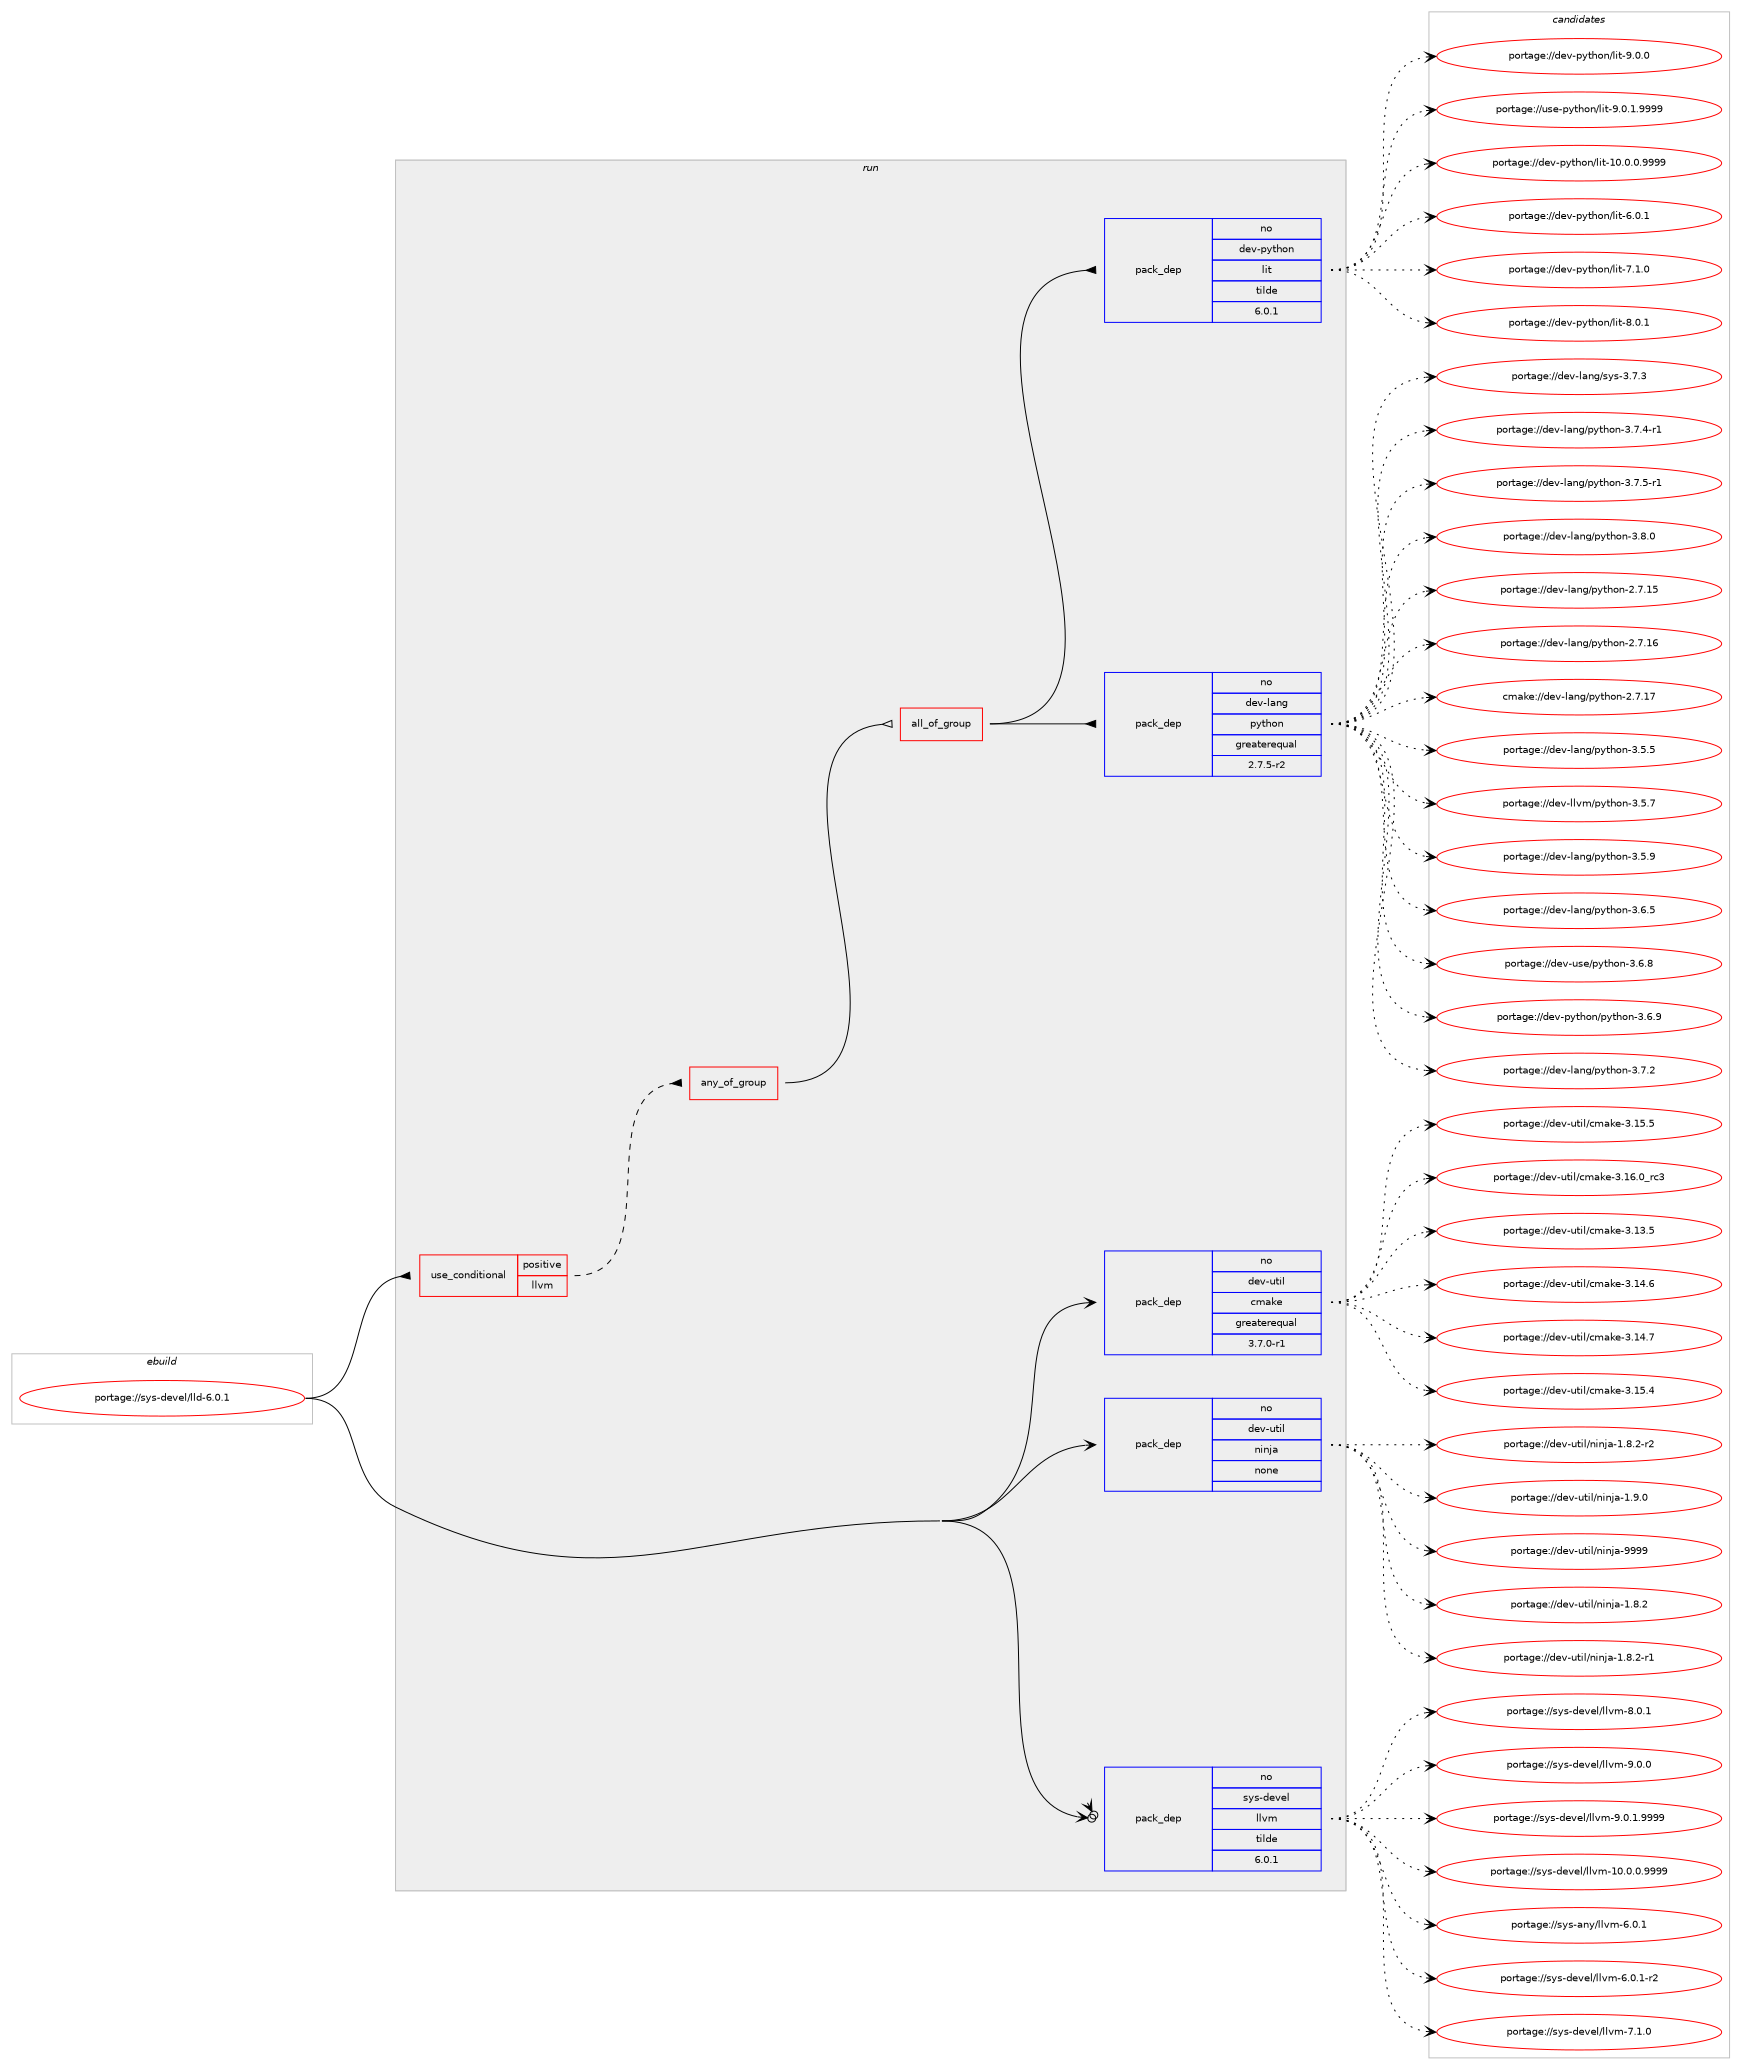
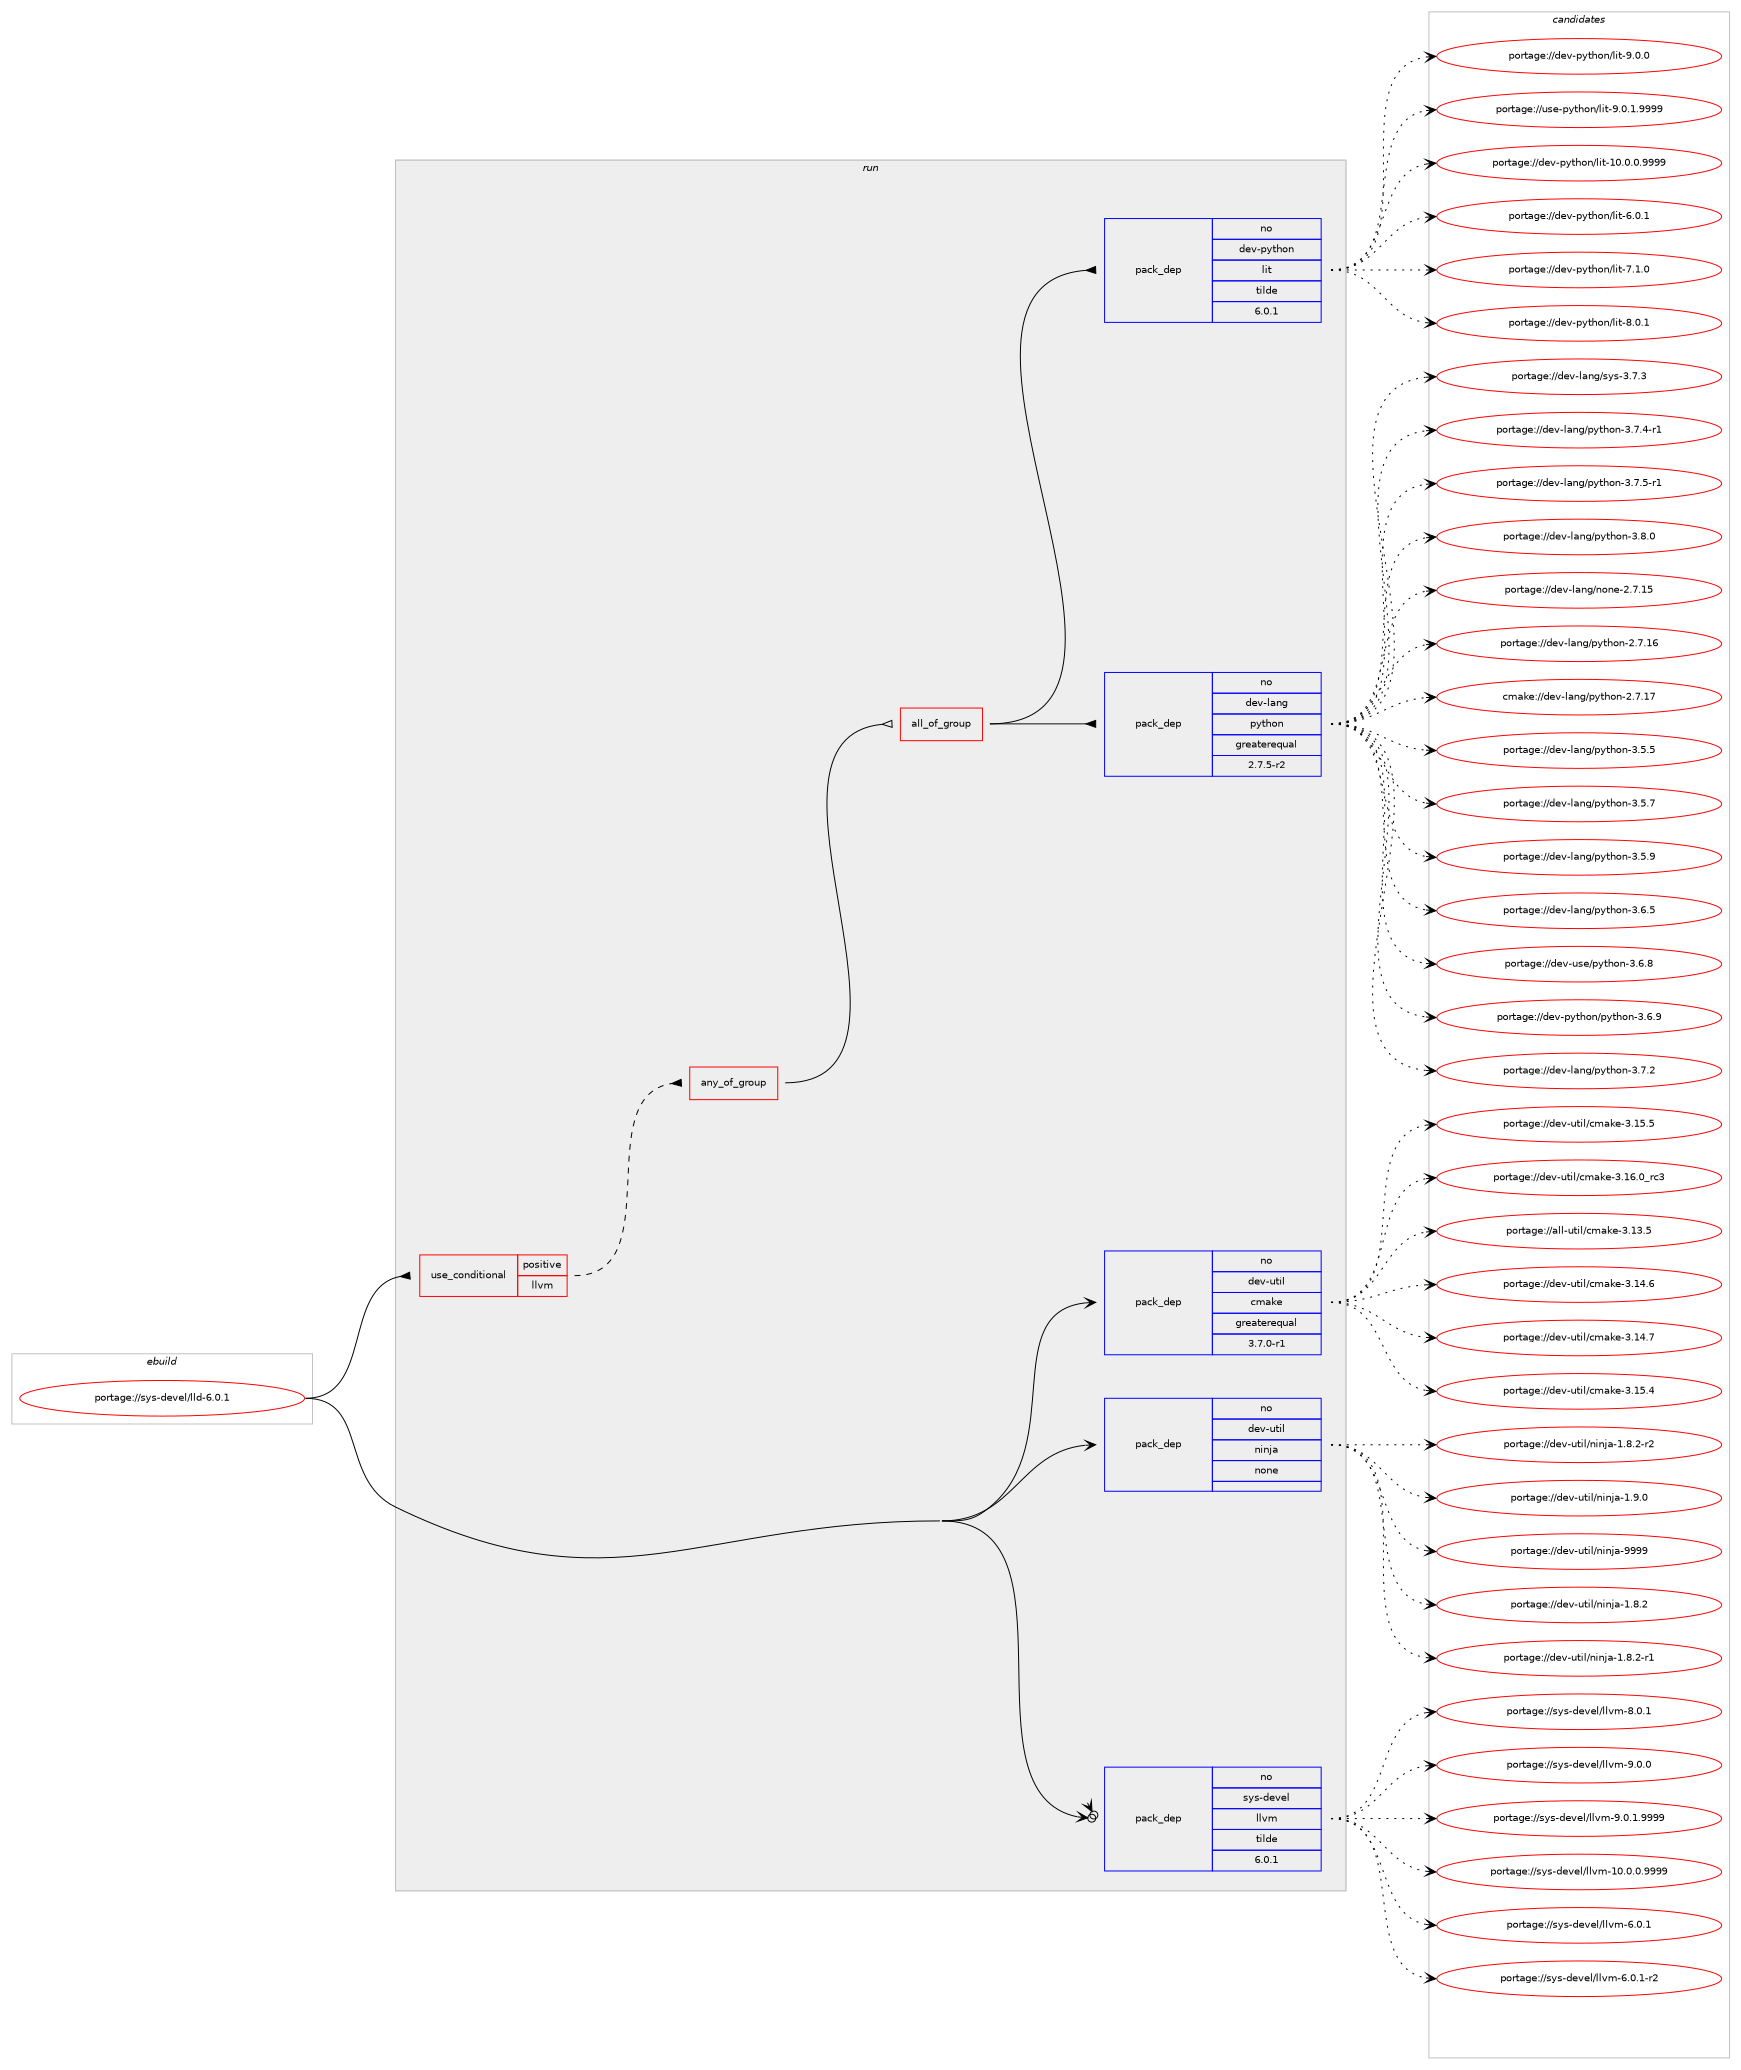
(1579, 590) -> (1579, 590)
(1579, 804) -> (1579, 804)
(1579, 1231) -> (1579, 1231)
(1579, 1925) -> (1579, 1925)
(1579, 2032) -> none
